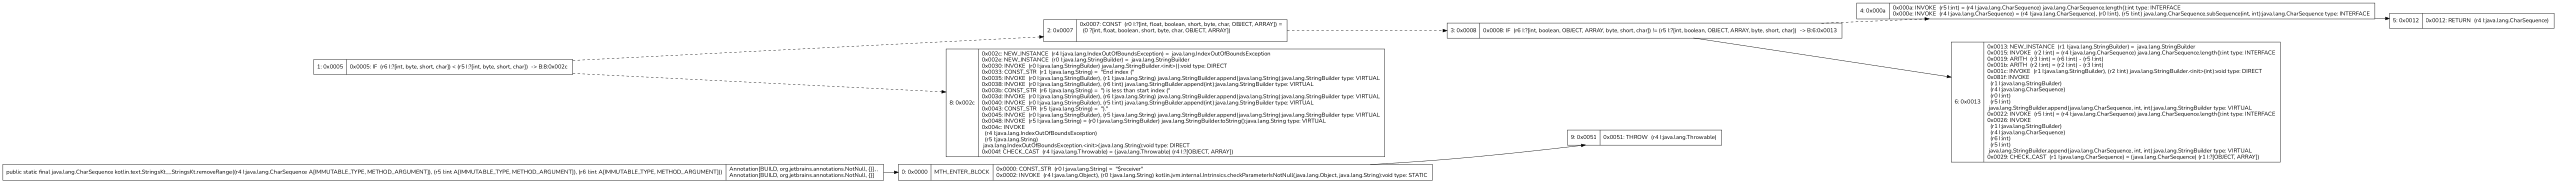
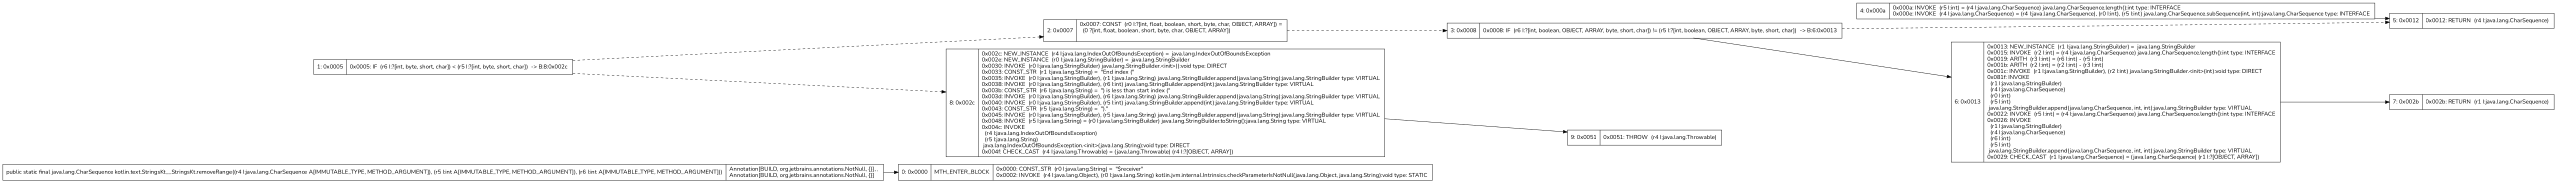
(1873, 21) -> (2114, 26)
none -> (2472, 102)
(1476, 157) -> (1474, 125)
